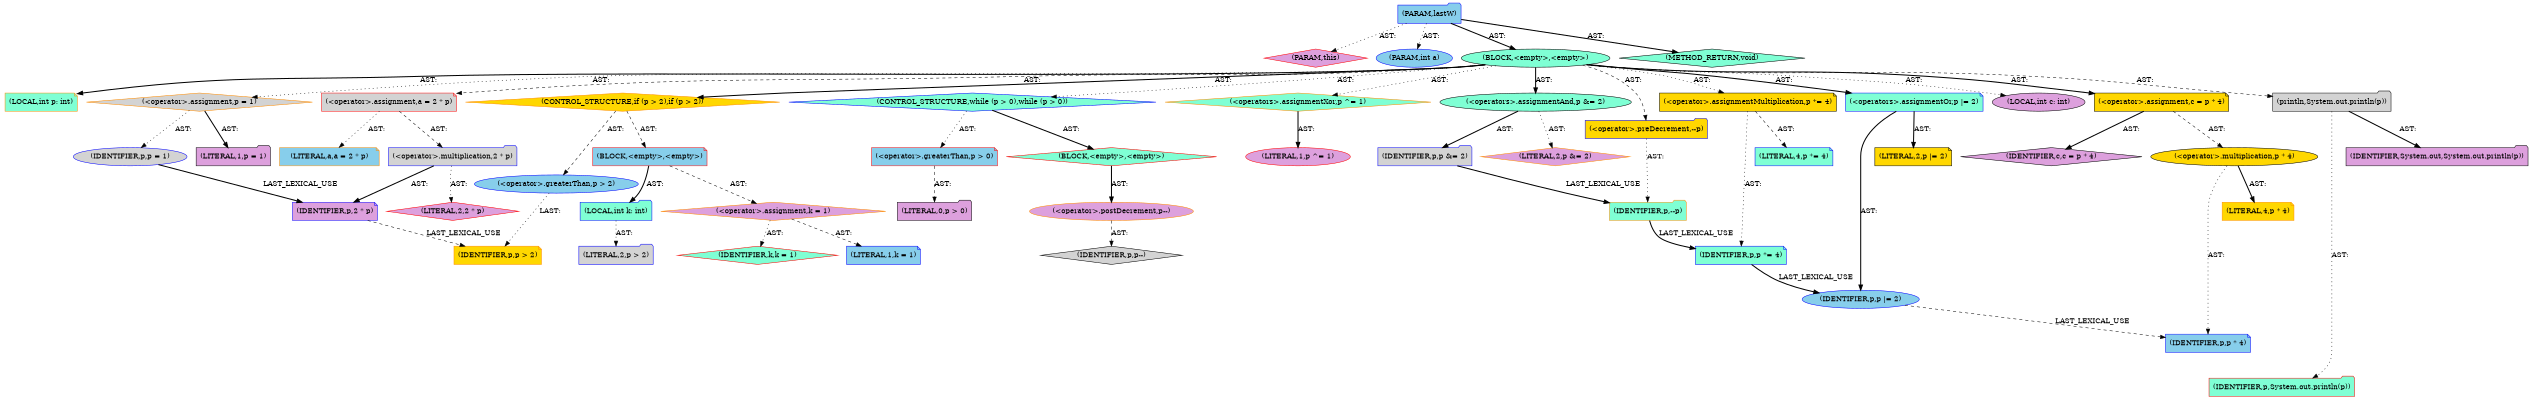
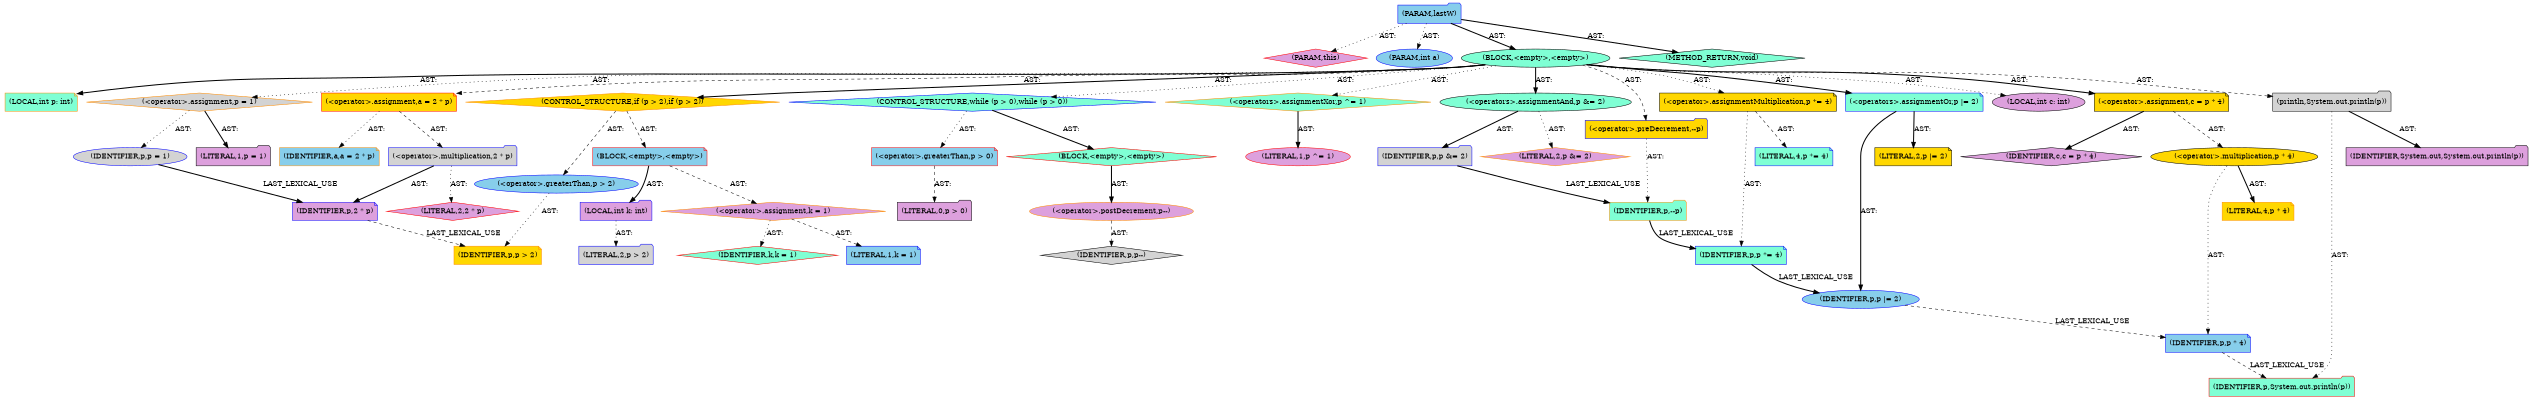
(389, 102) -> (389, 102)
(329, 157) -> (329, 157)
(551, 211) -> (551, 211)
(616, 211) -> (616, 211)
none -> (2242, 364)
